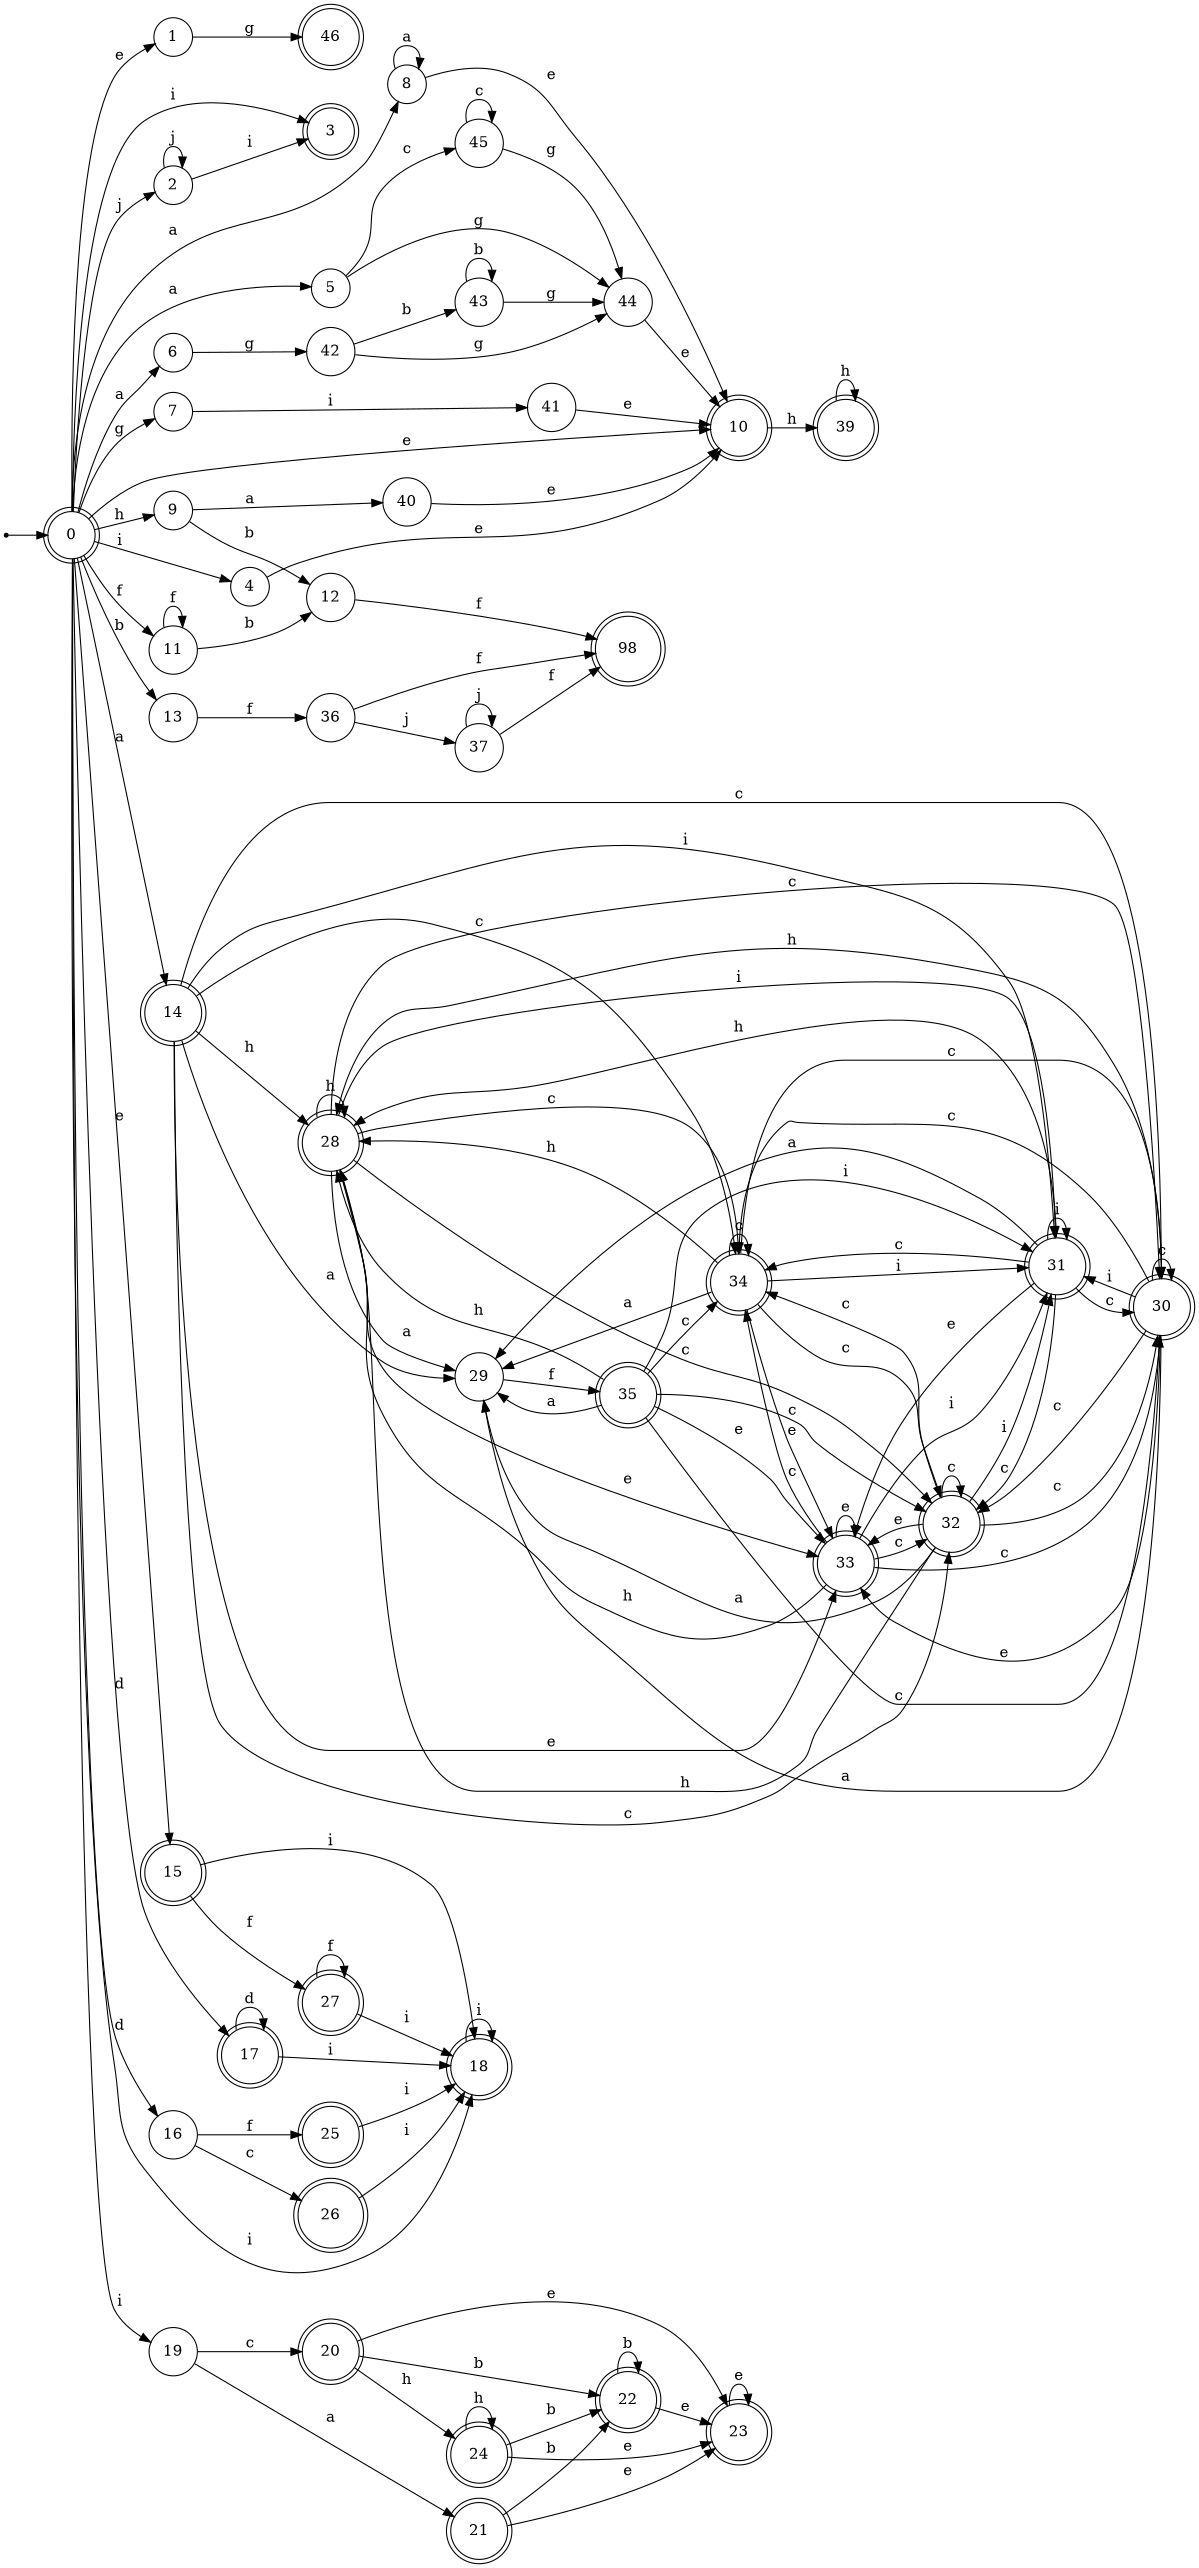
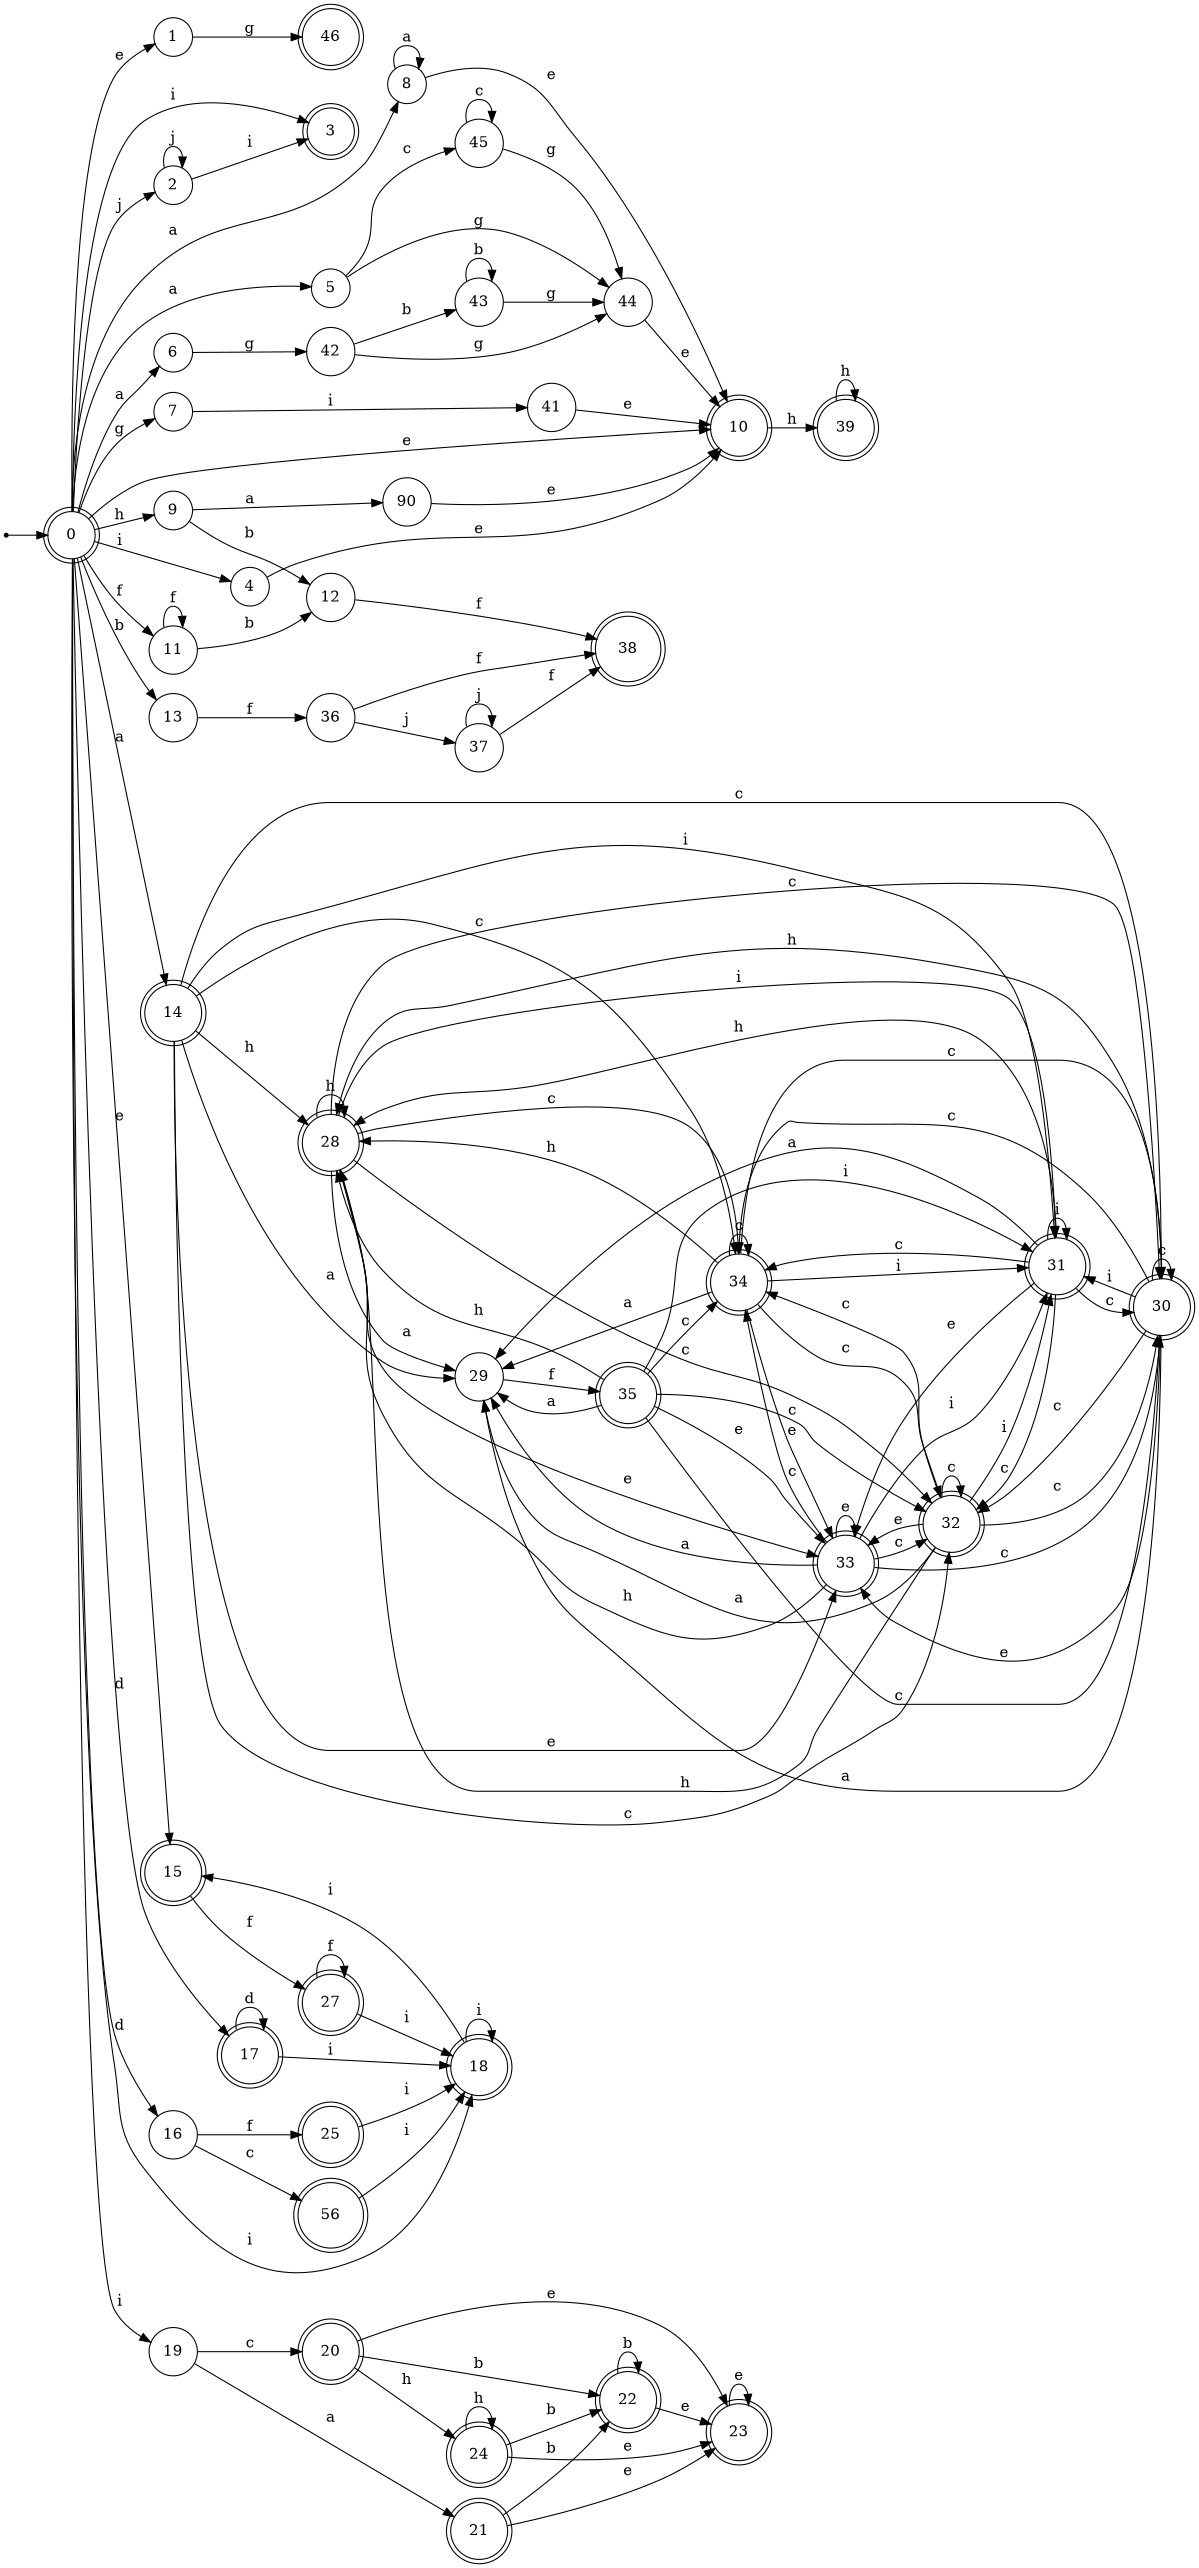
(407, 502) -> (407, 502)
(628, 649) -> (628, 649)
none -> (631, 1537)
(393, 1863) -> (360, 1927)
(331, 2215) -> (331, 2215)
